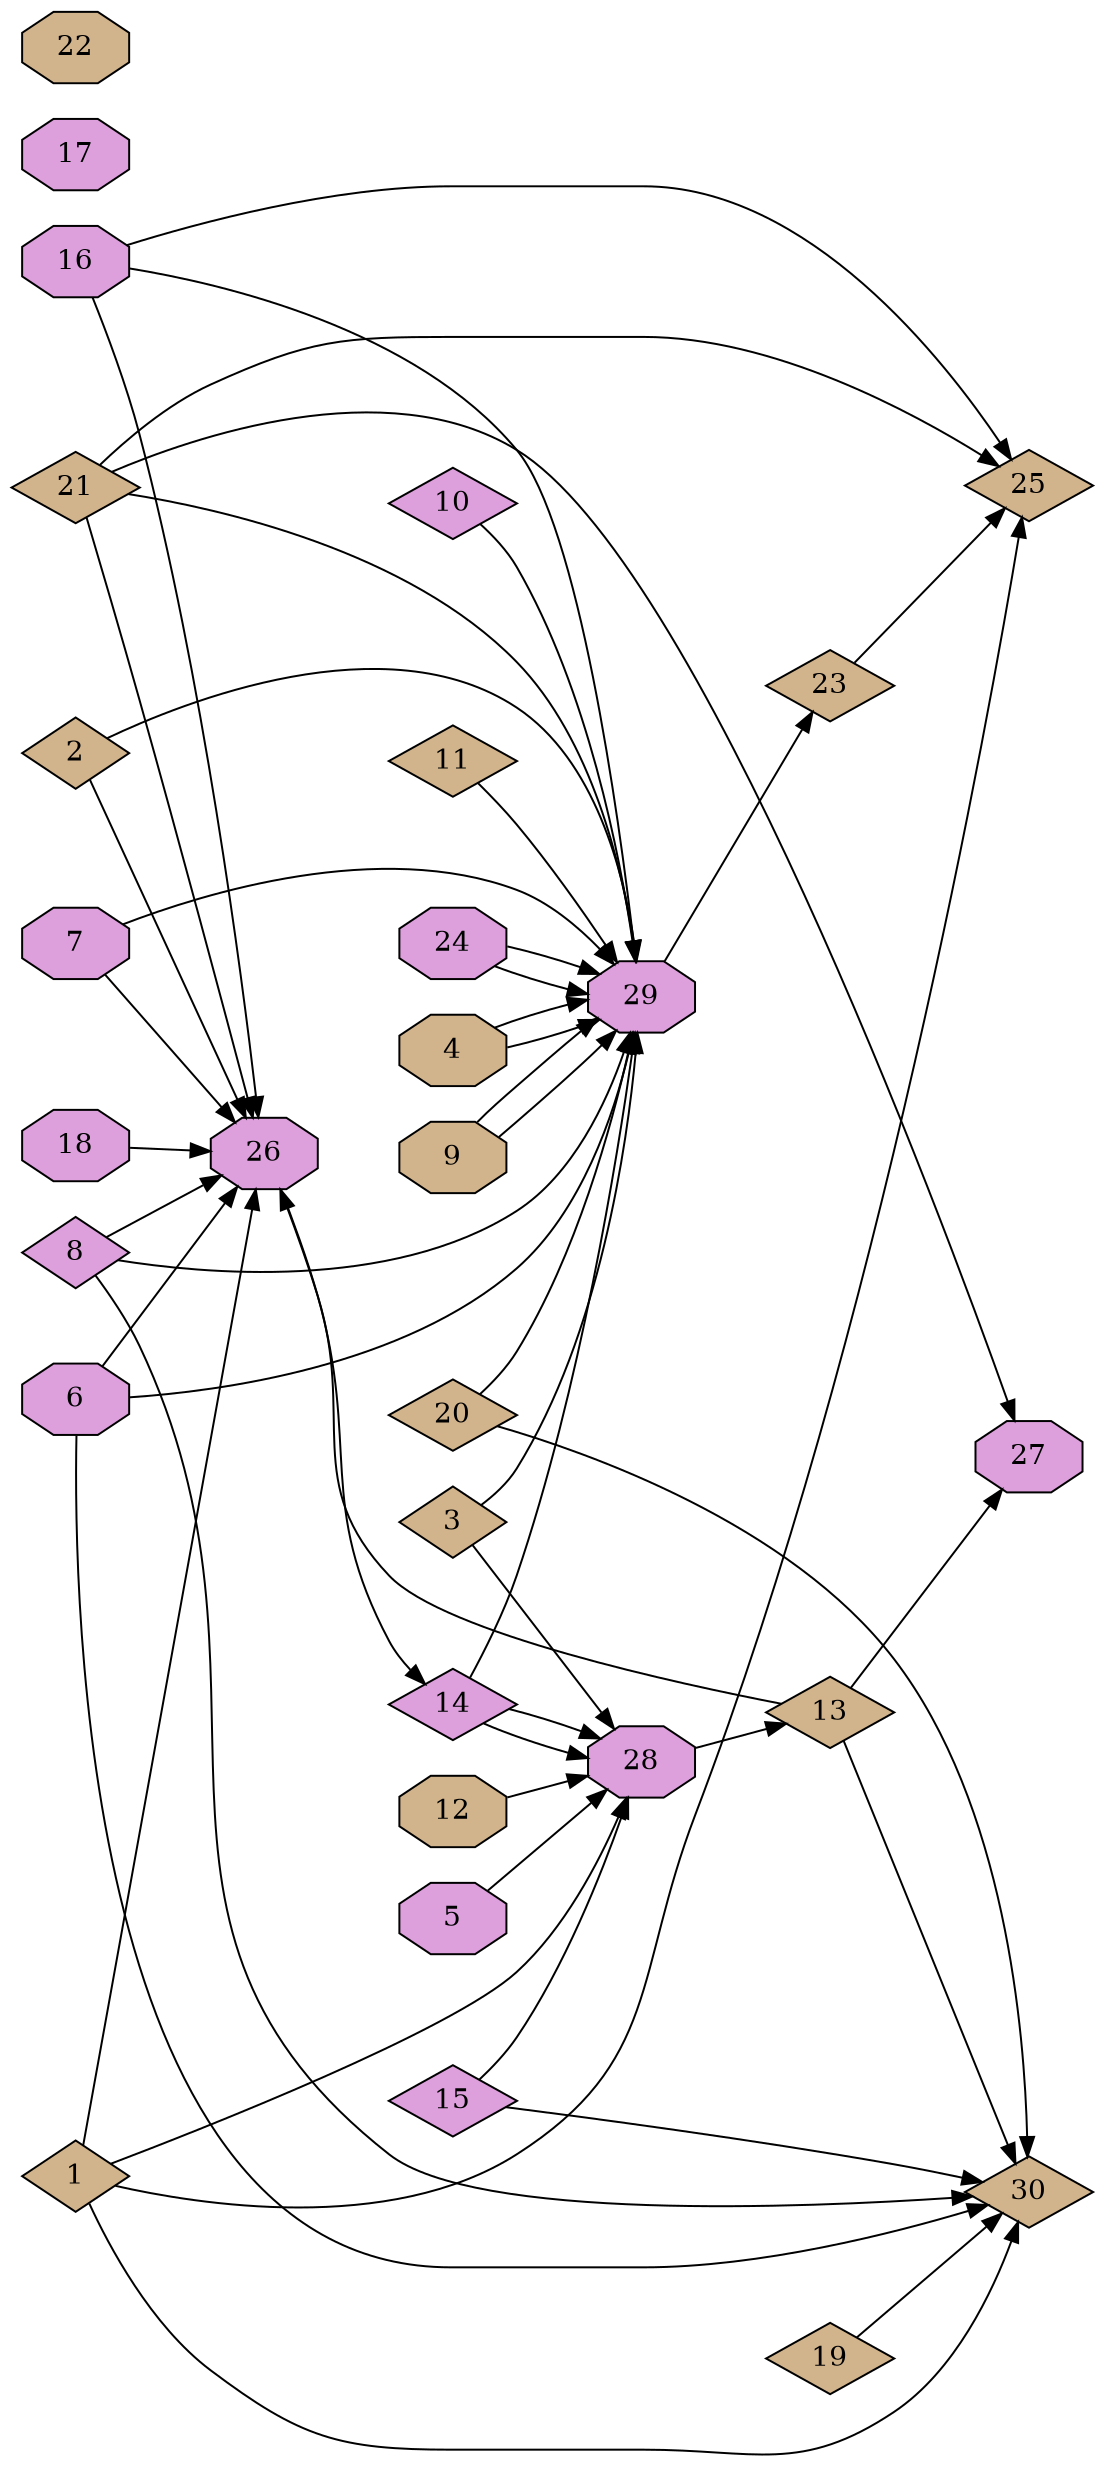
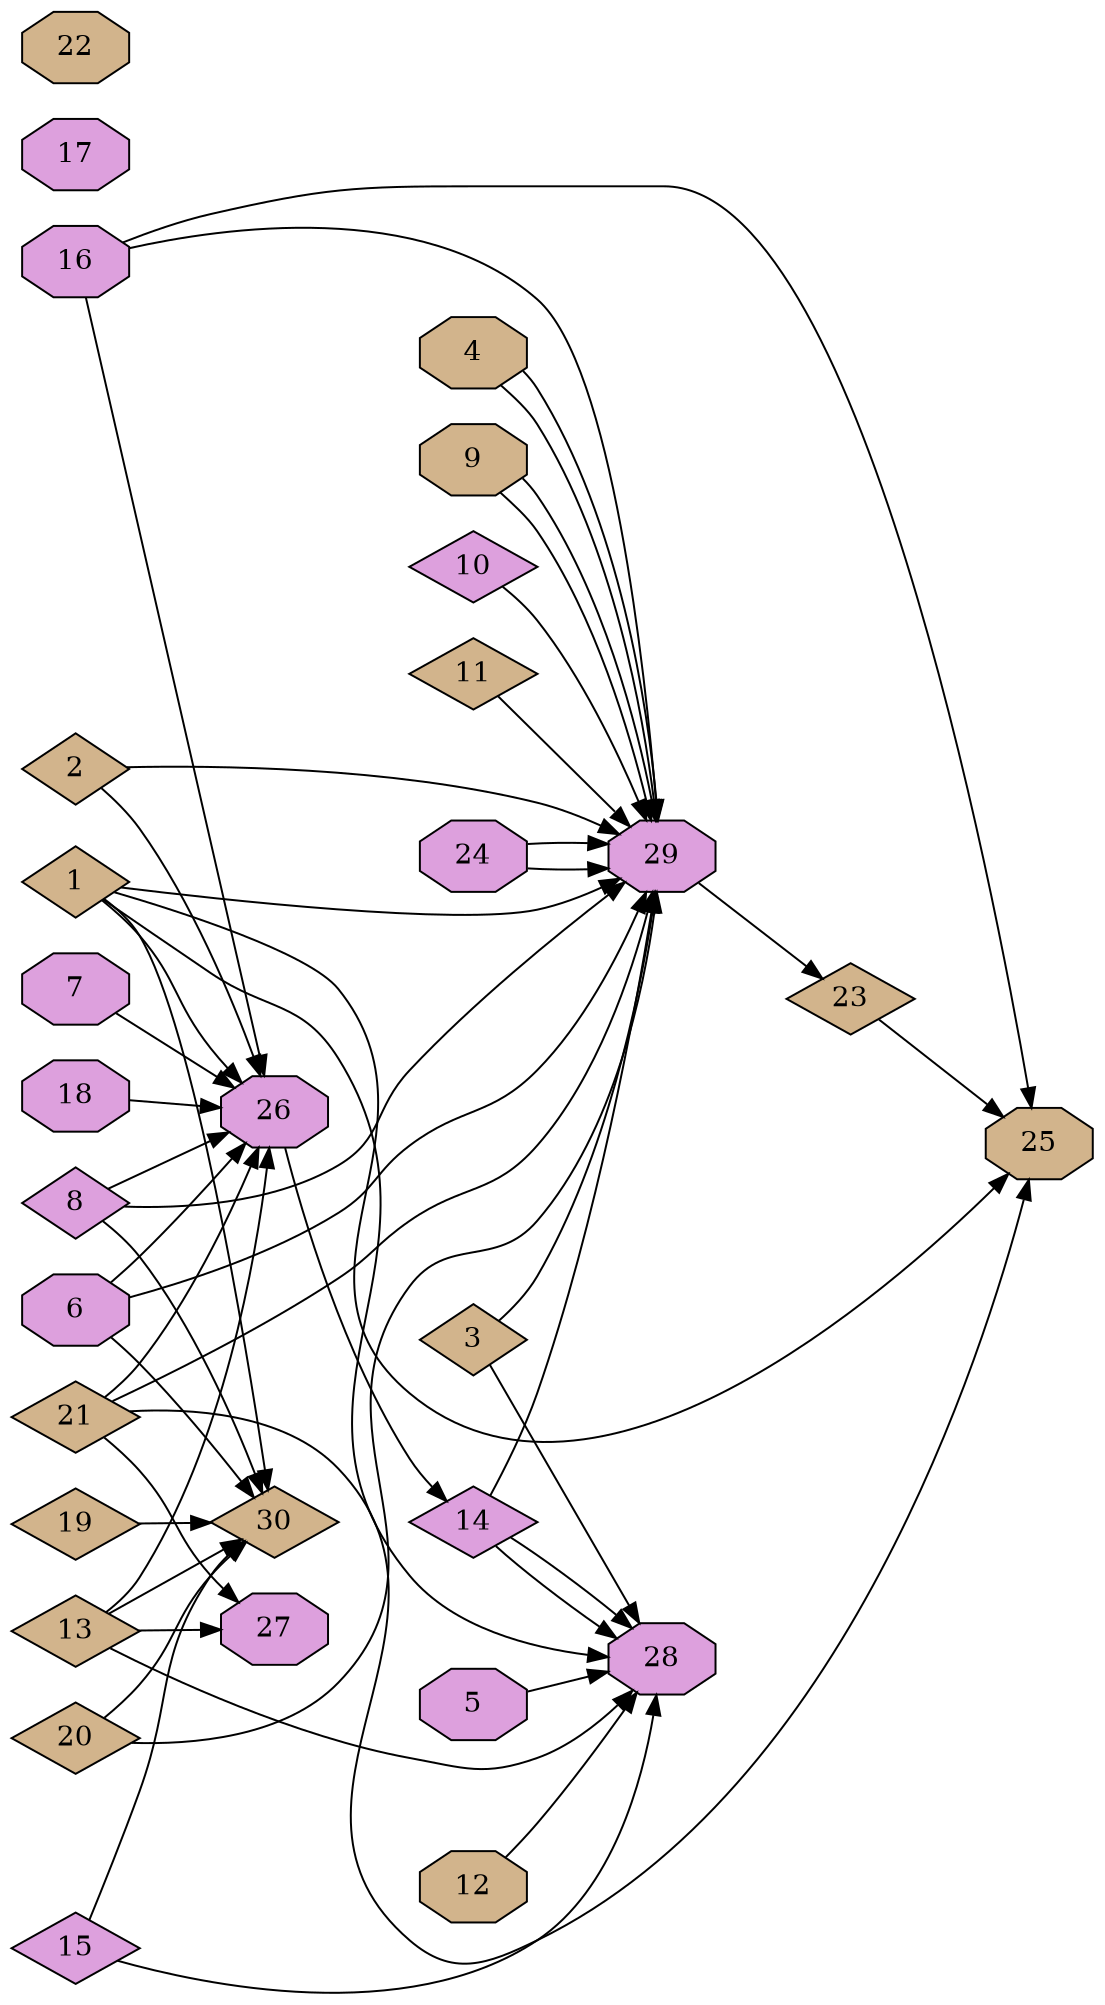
(1029, 486) -> (1039, 1144)
(369, 870) -> (363, 911)
(737, 1737) -> (378, 1751)
